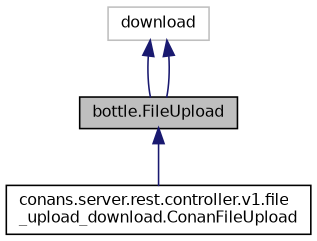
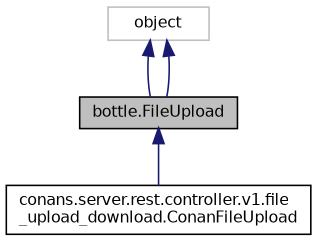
(159, 24) -> (159, 24)
